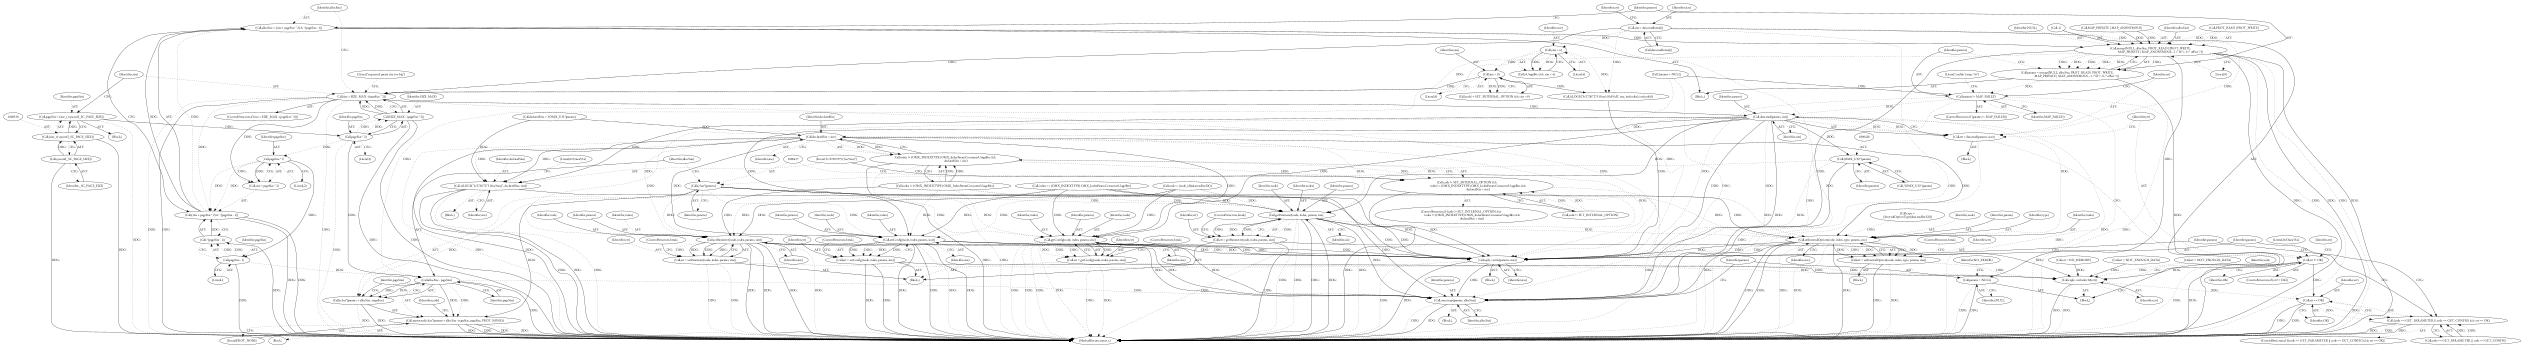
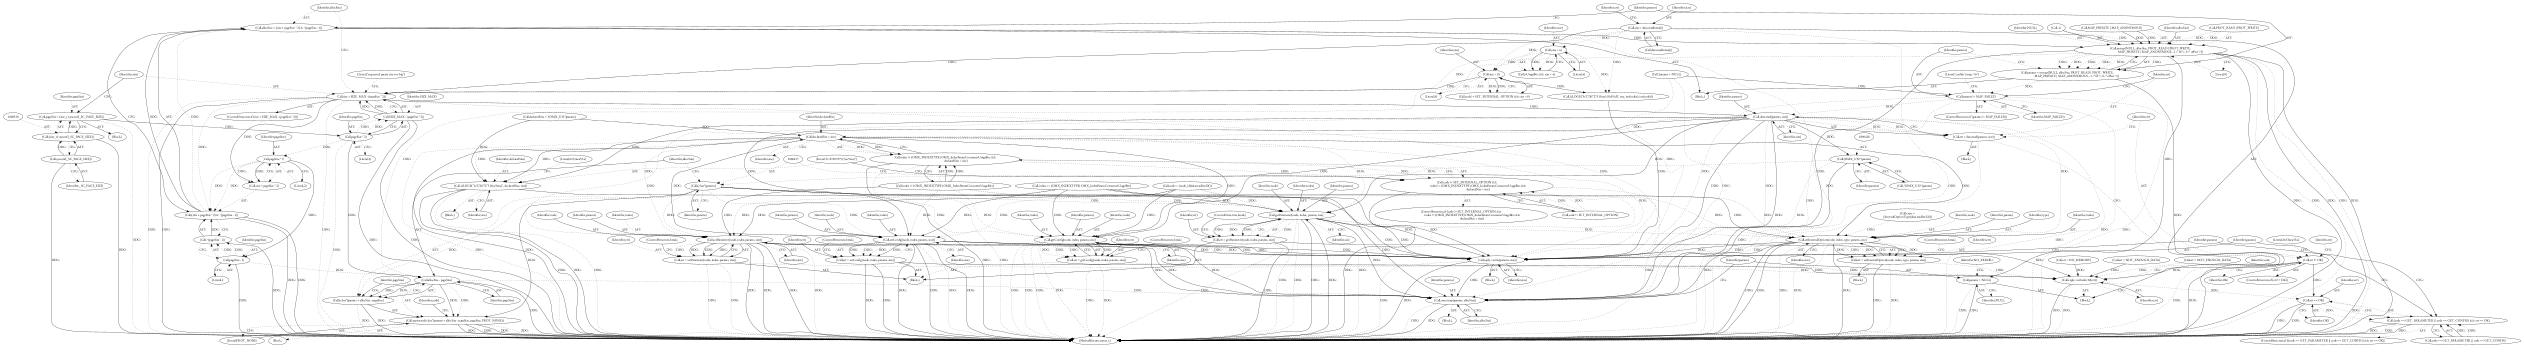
(2234, 49) -> (1564, 40)
(1577, 60) -> (1577, 60)
